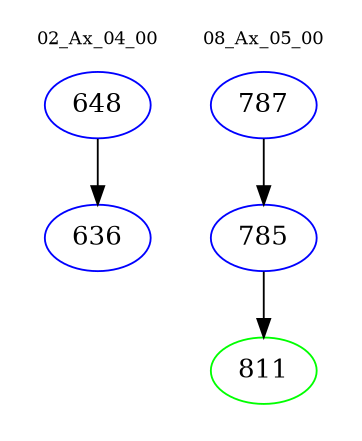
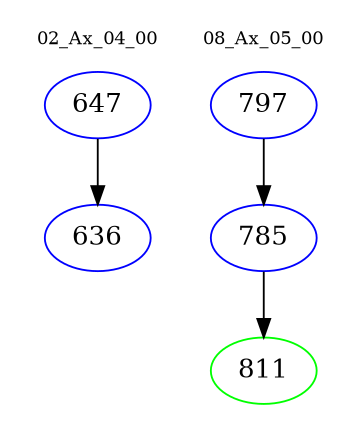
(98, 105) -> (98, 105)
(264, 105) -> (264, 105)
